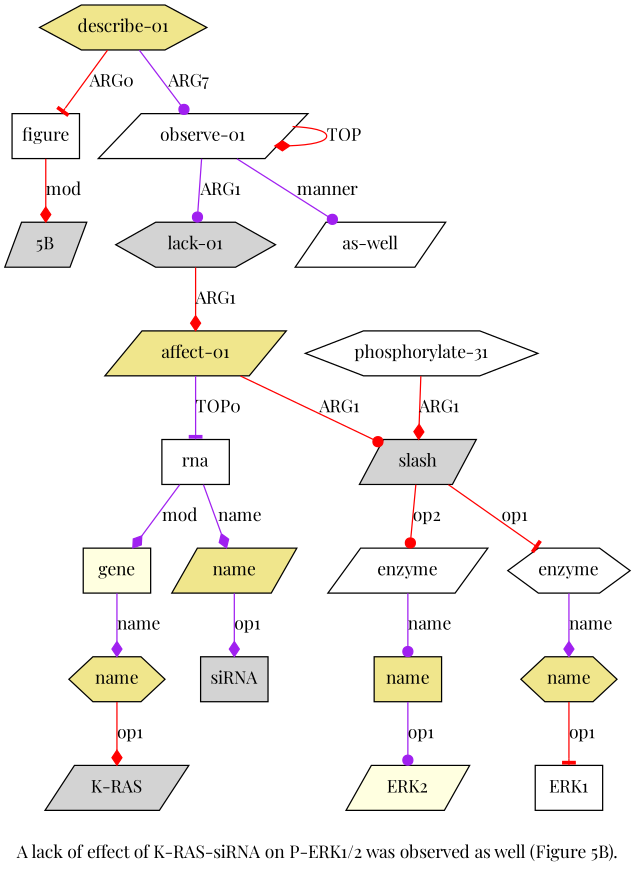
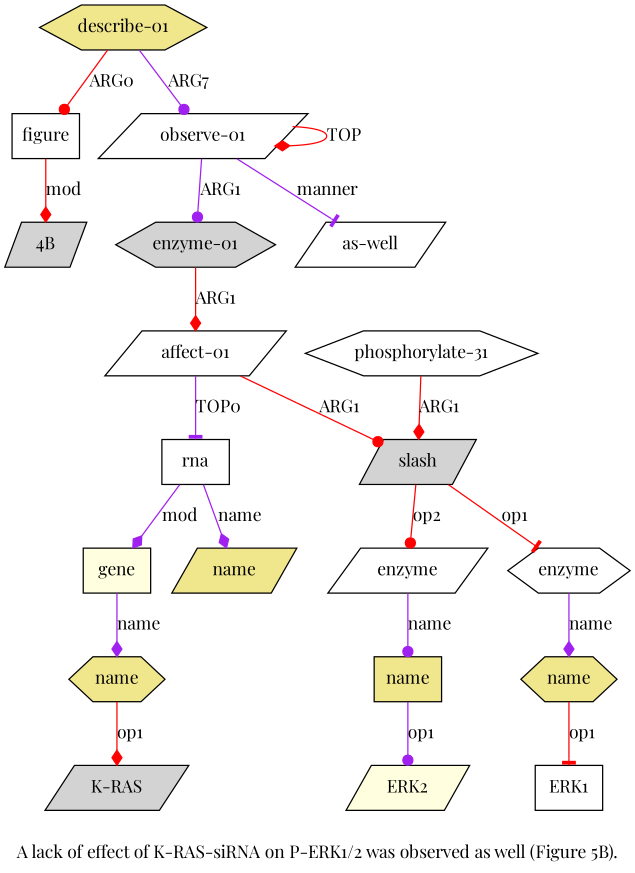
(86, 79) -> (86, 79)
(284, 189) -> (284, 189)
(46, 245) -> (46, 245)
(196, 245) -> (196, 245)
(196, 353) -> (196, 353)
(234, 679) -> none
